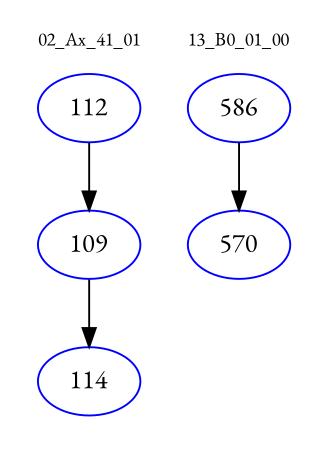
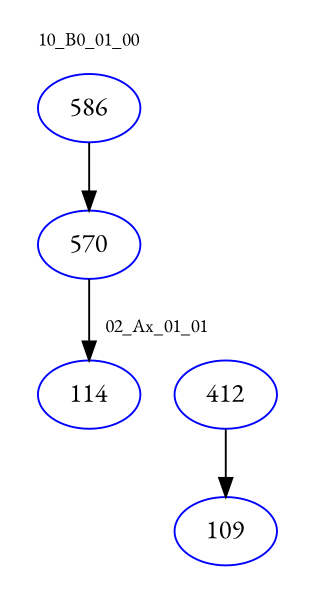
(90, 41) -> (157, 327)
(239, 41) -> (89, 41)
(89, 108) -> (226, 395)
(89, 304) -> (89, 321)
